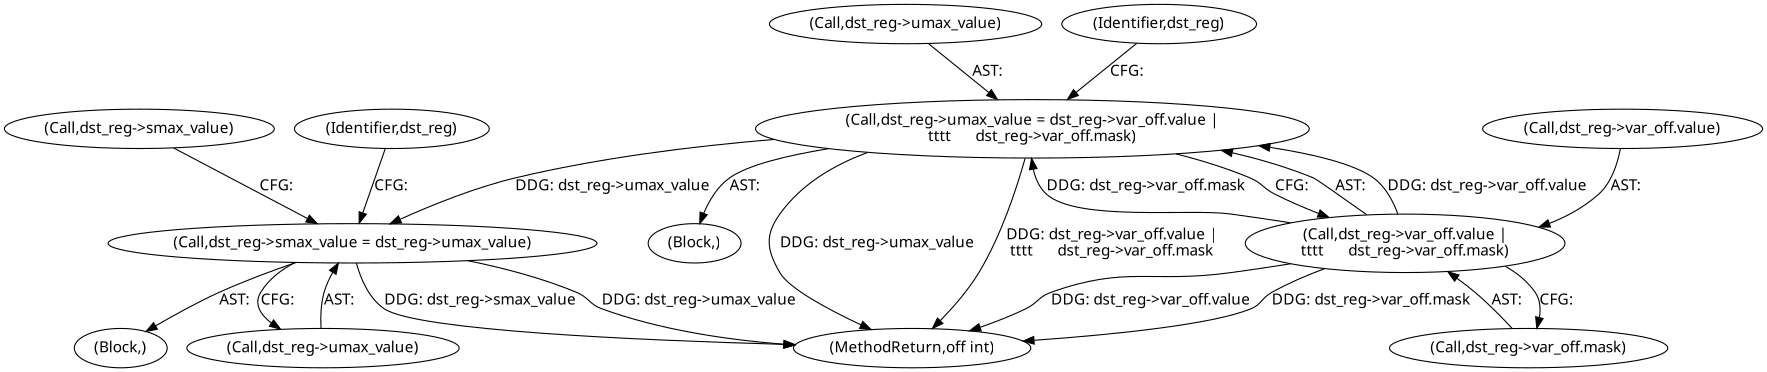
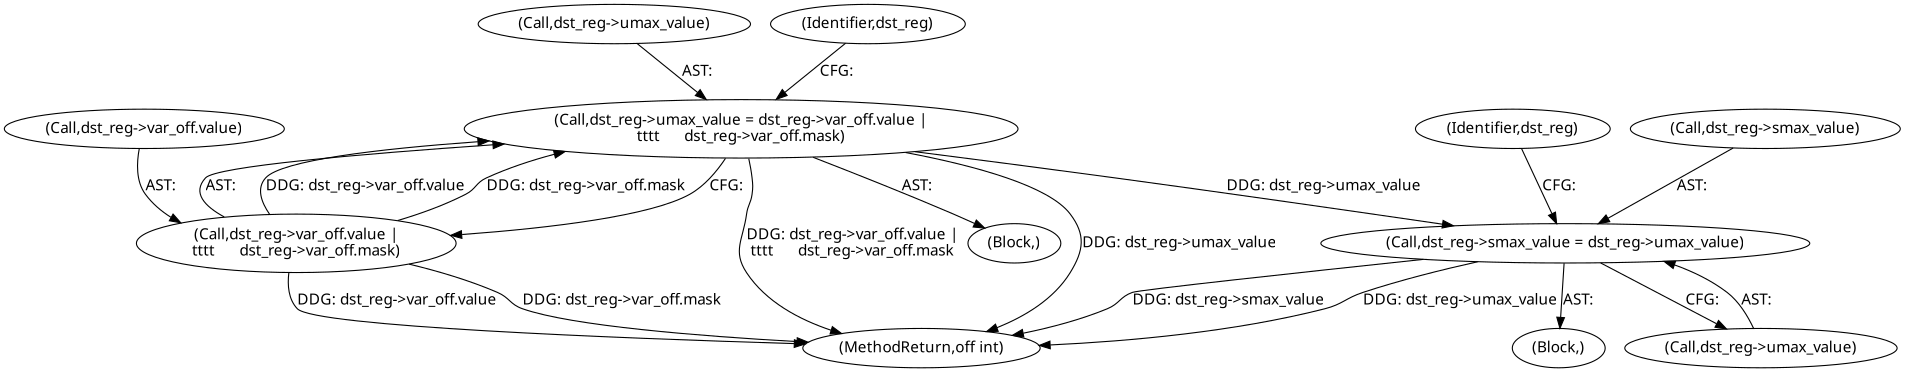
(279, 186) -> (1694, 186)
(1529, 348) -> none
